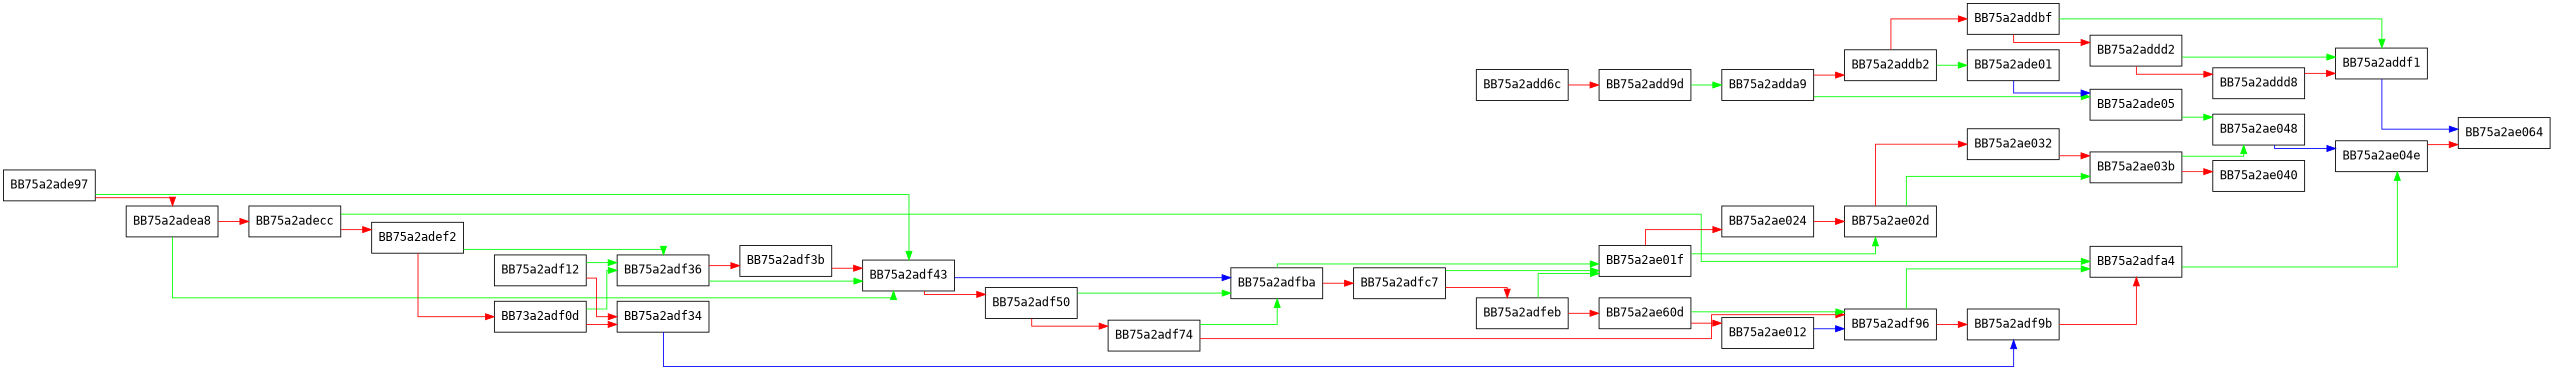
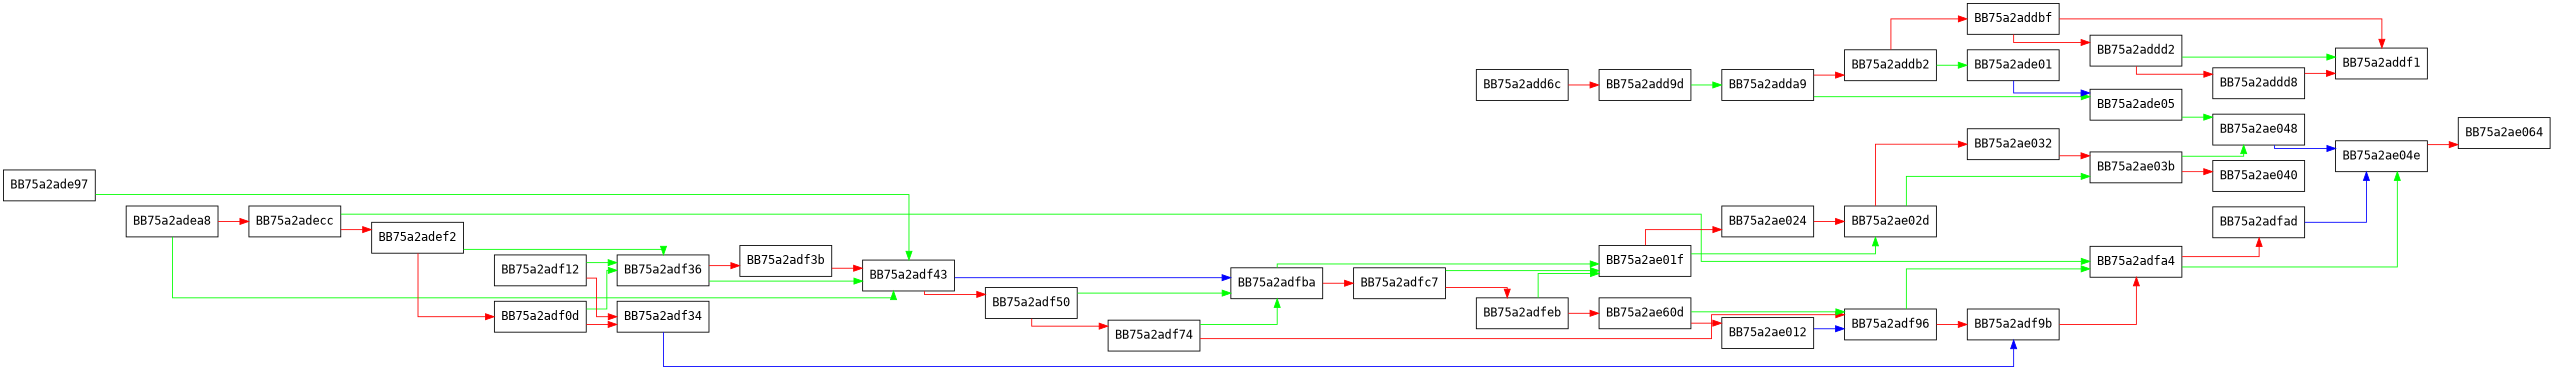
(2231, 19) -> (2231, 19)
(2391, 129) -> none
(134, 198) -> none
none -> (2259, 222)
(540, 317) -> (540, 317)
